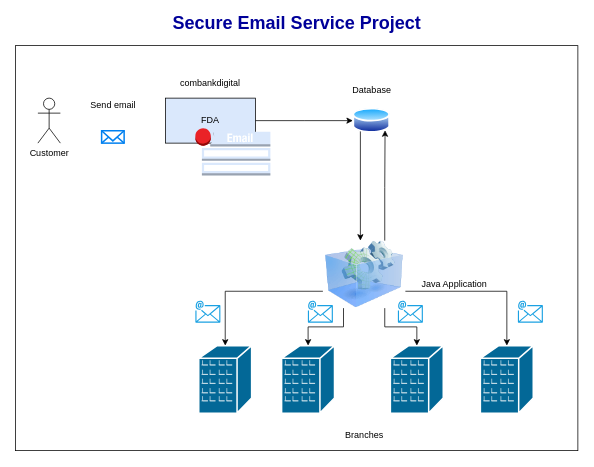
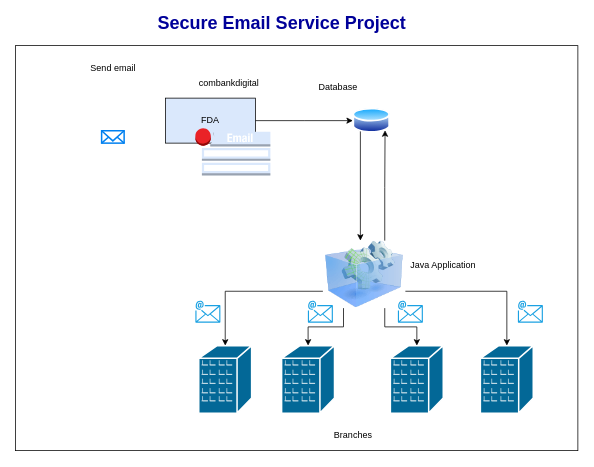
(297, 23) -> (282, 23)
(210, 83) -> (229, 83)
(372, 90) -> (338, 87)
(113, 105) -> (113, 68)
(49, 120) -> none
(454, 284) -> (443, 265)
(364, 435) -> (353, 435)
